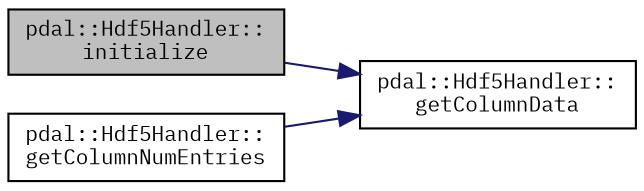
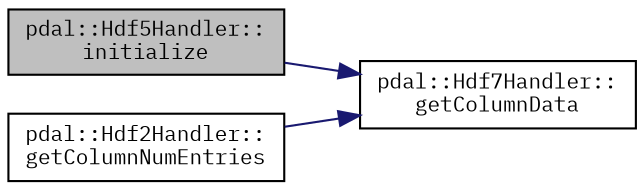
(498, 95) -> (498, 95)
(146, 147) -> (146, 147)
